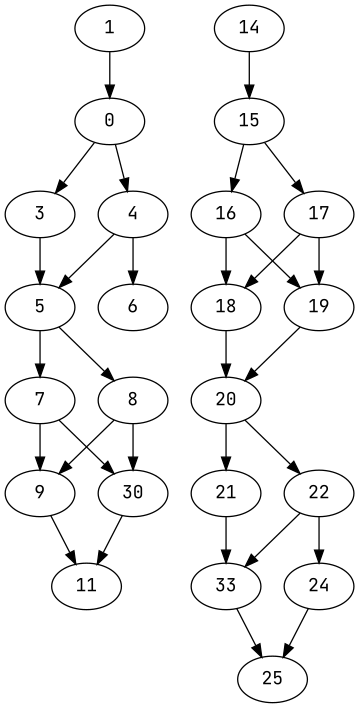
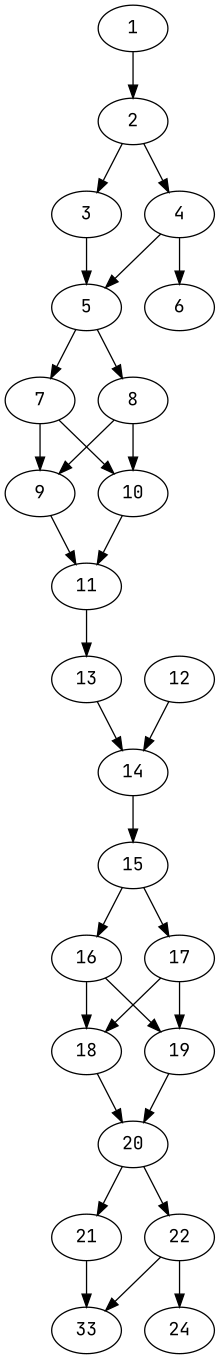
(110, 121) -> (133, 121)
(133, 493) -> (133, 493)
none -> (87, 679)
none -> (180, 679)
(273, 679) -> none
